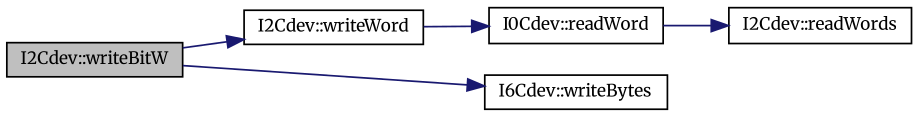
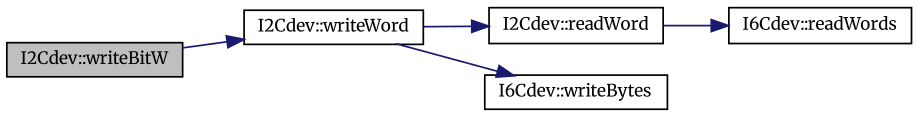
(576, 26) -> (576, 26)
(820, 26) -> (820, 26)
(325, 75) -> (447, 57)
